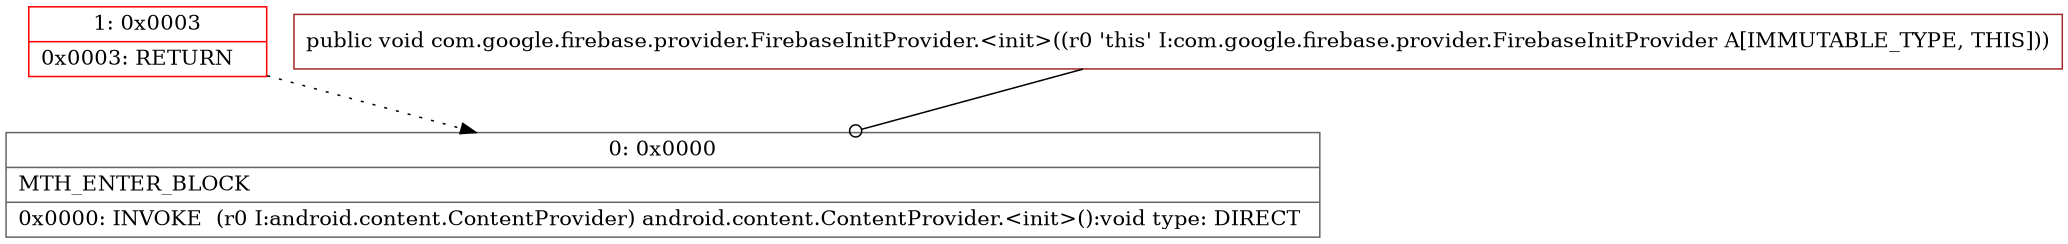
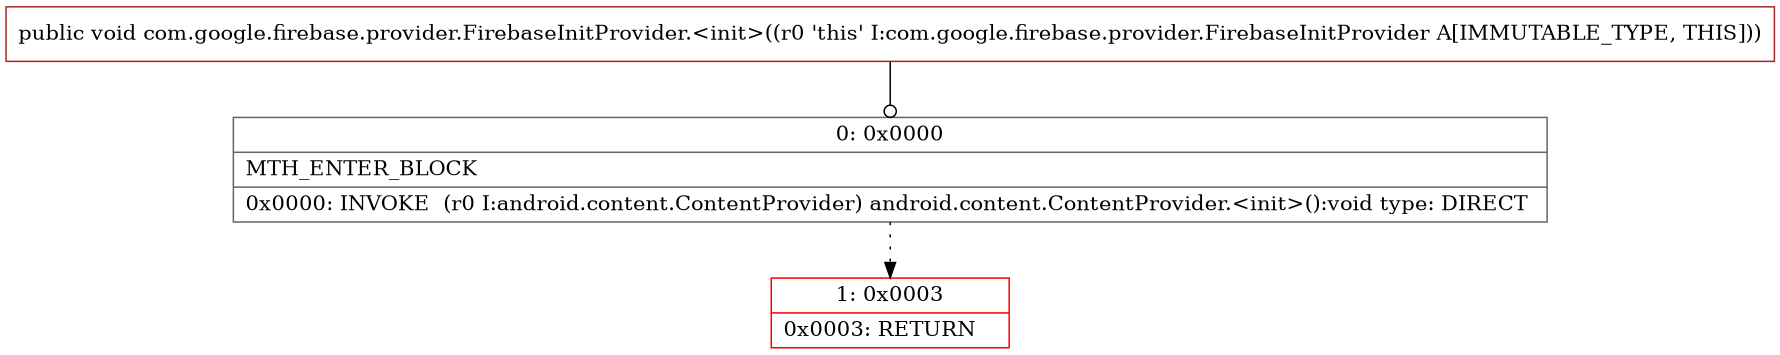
(364, 102) -> (890, 242)
